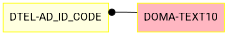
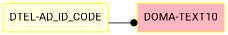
(126, 12) -> (120, 23)
